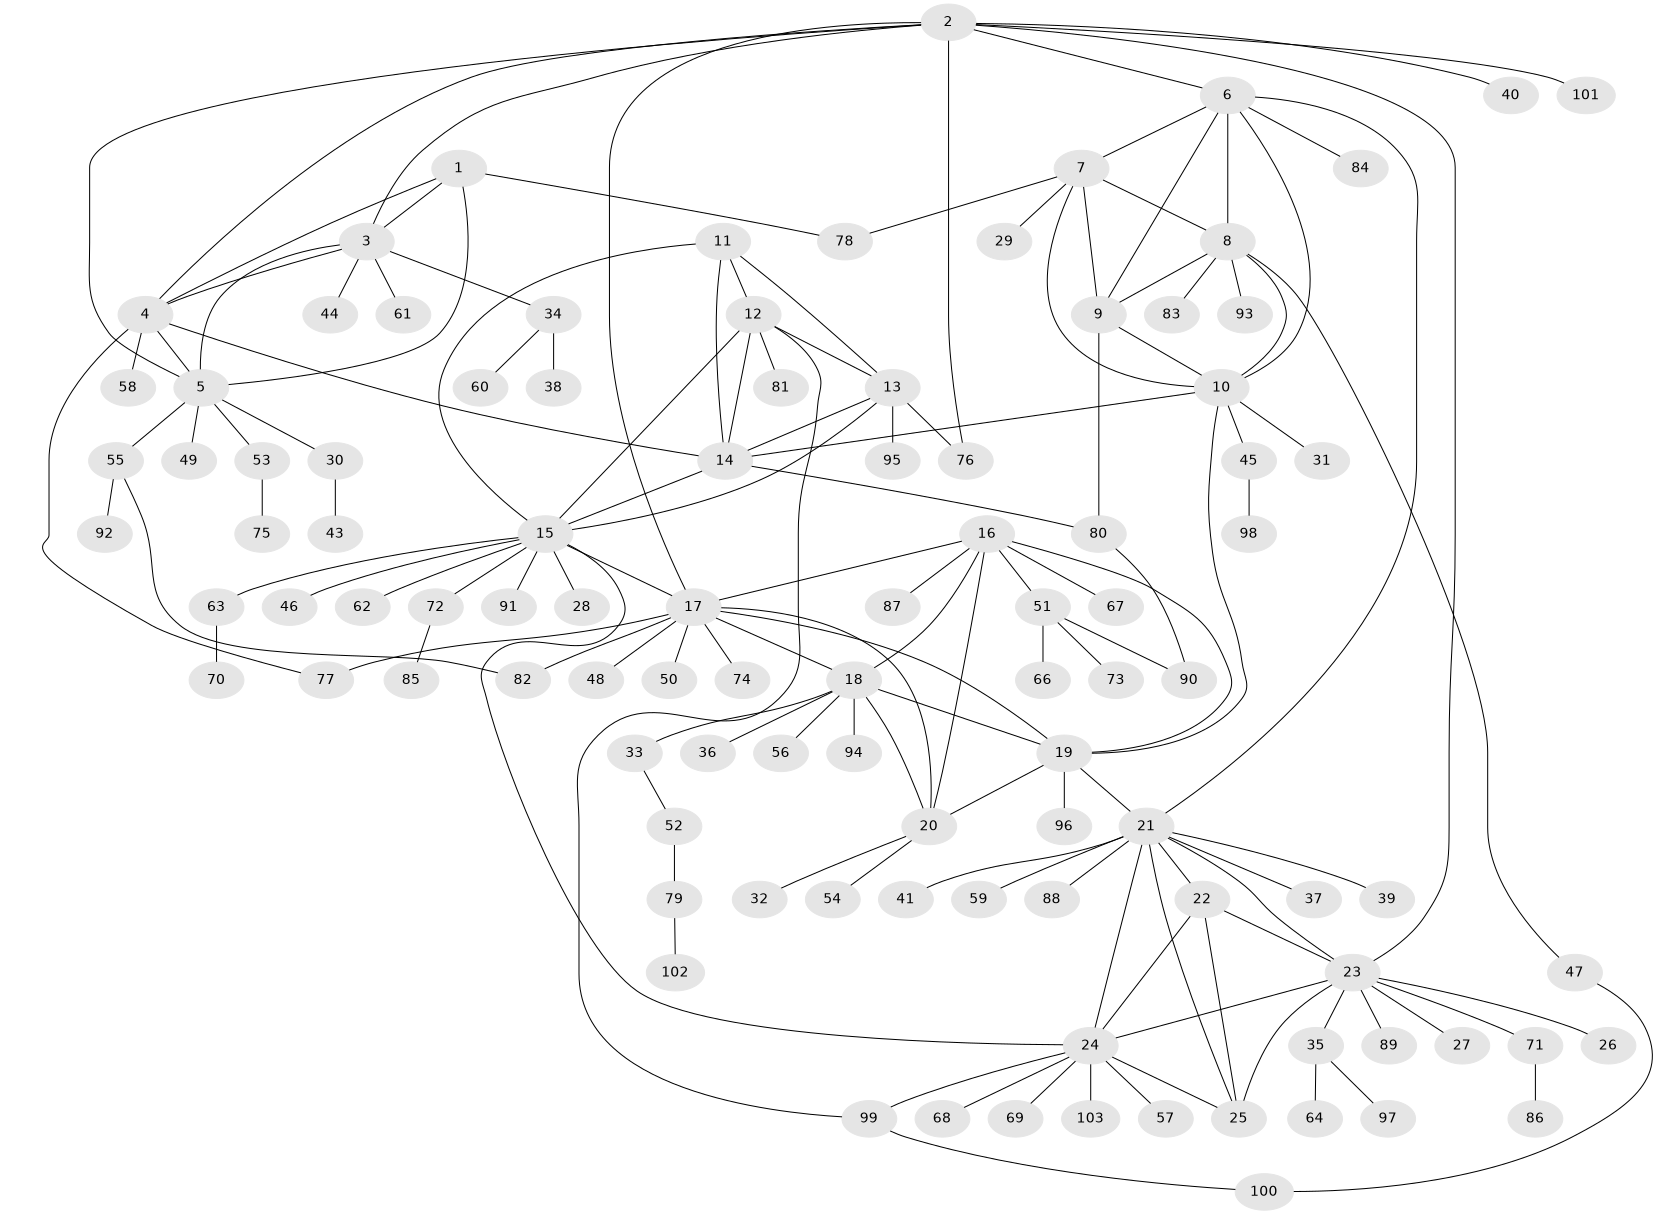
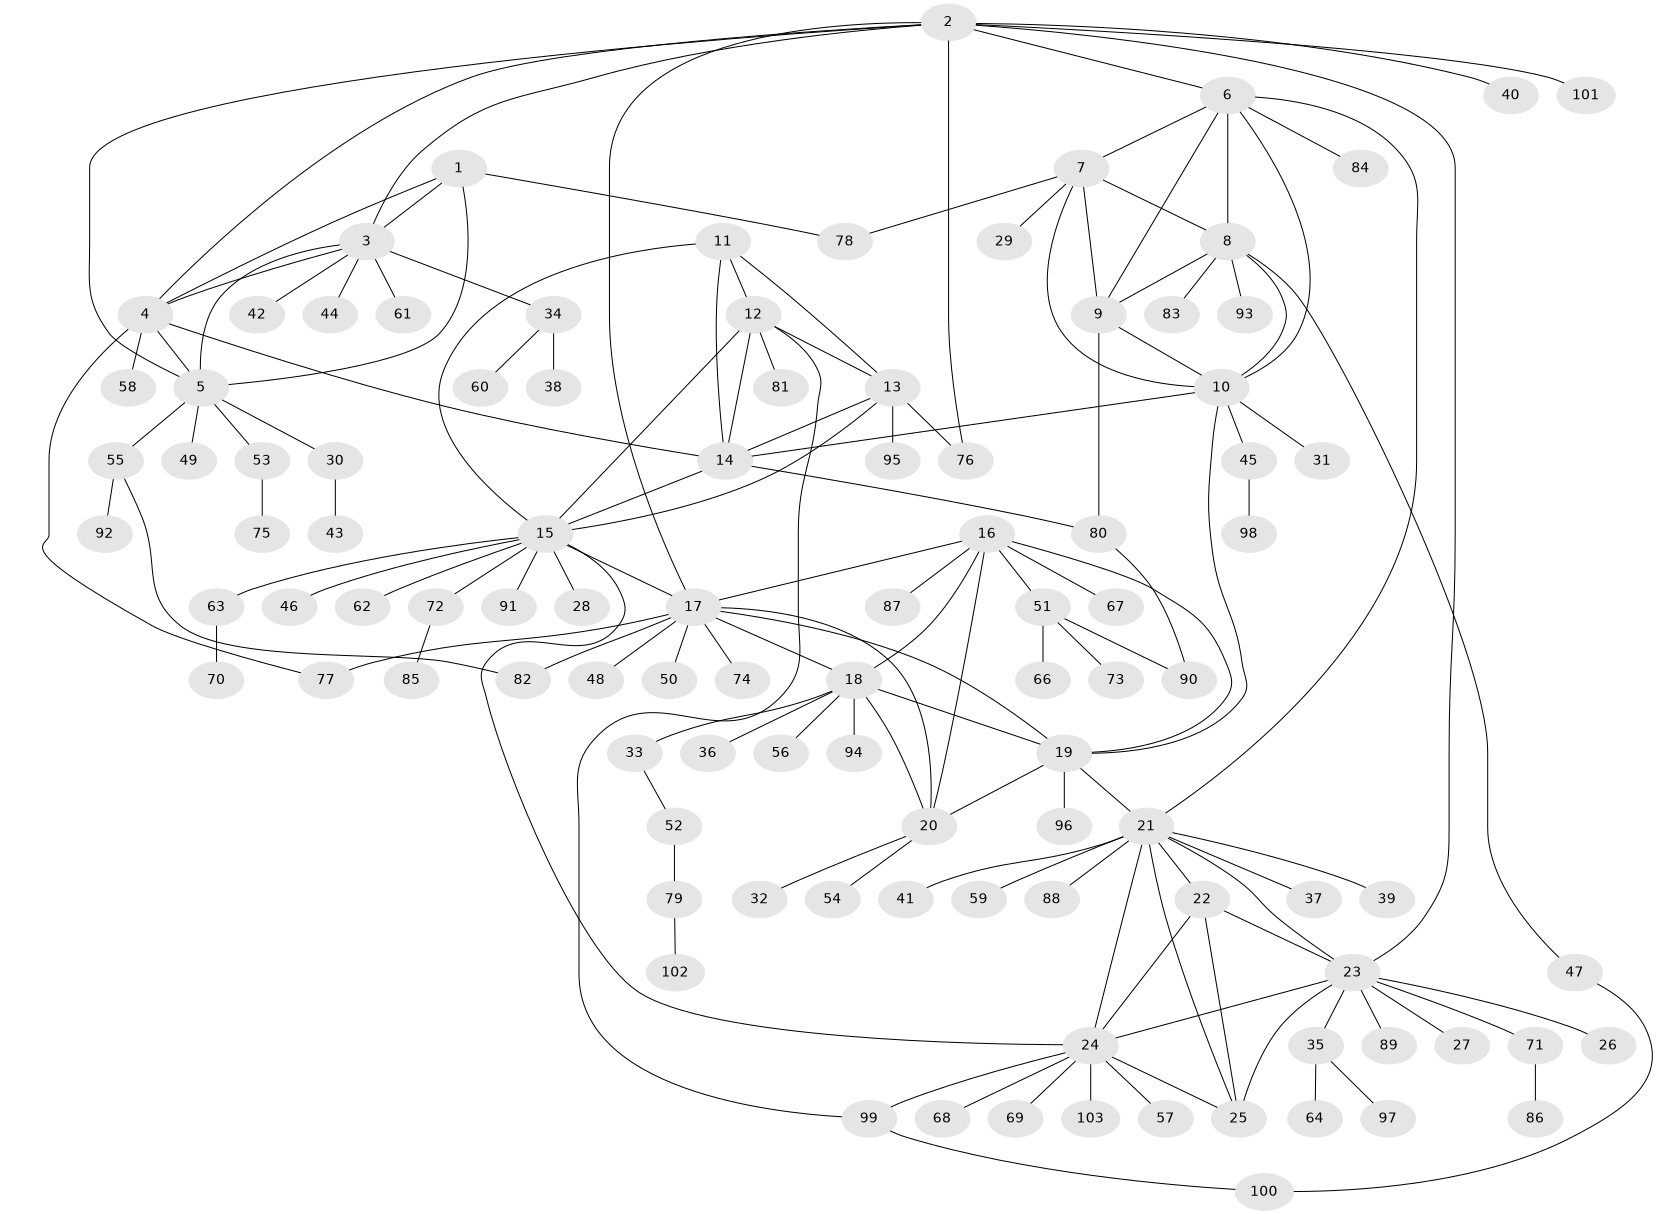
none -> (257, 315)
